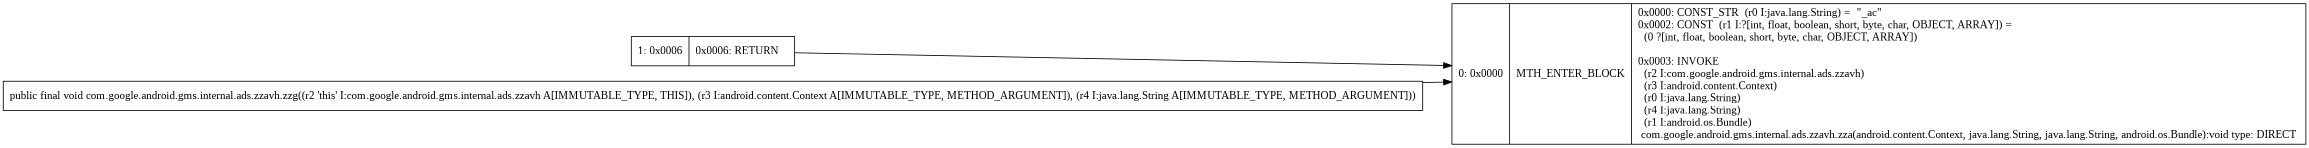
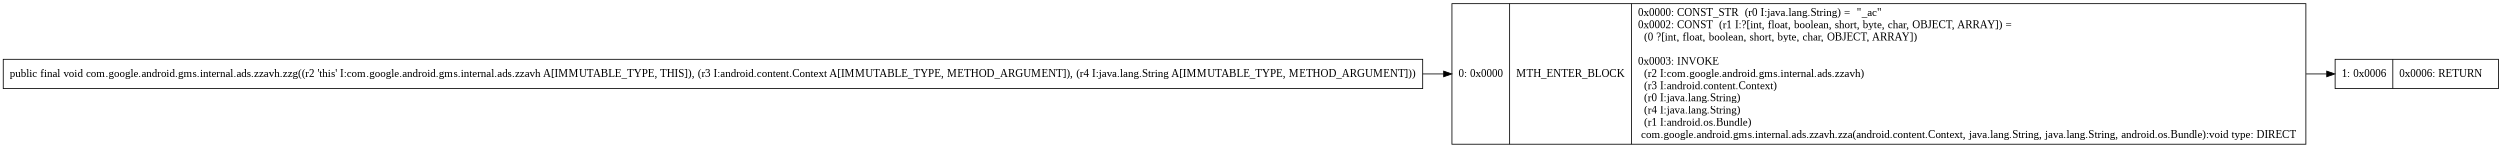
(1119, 59) -> (2316, 74)
